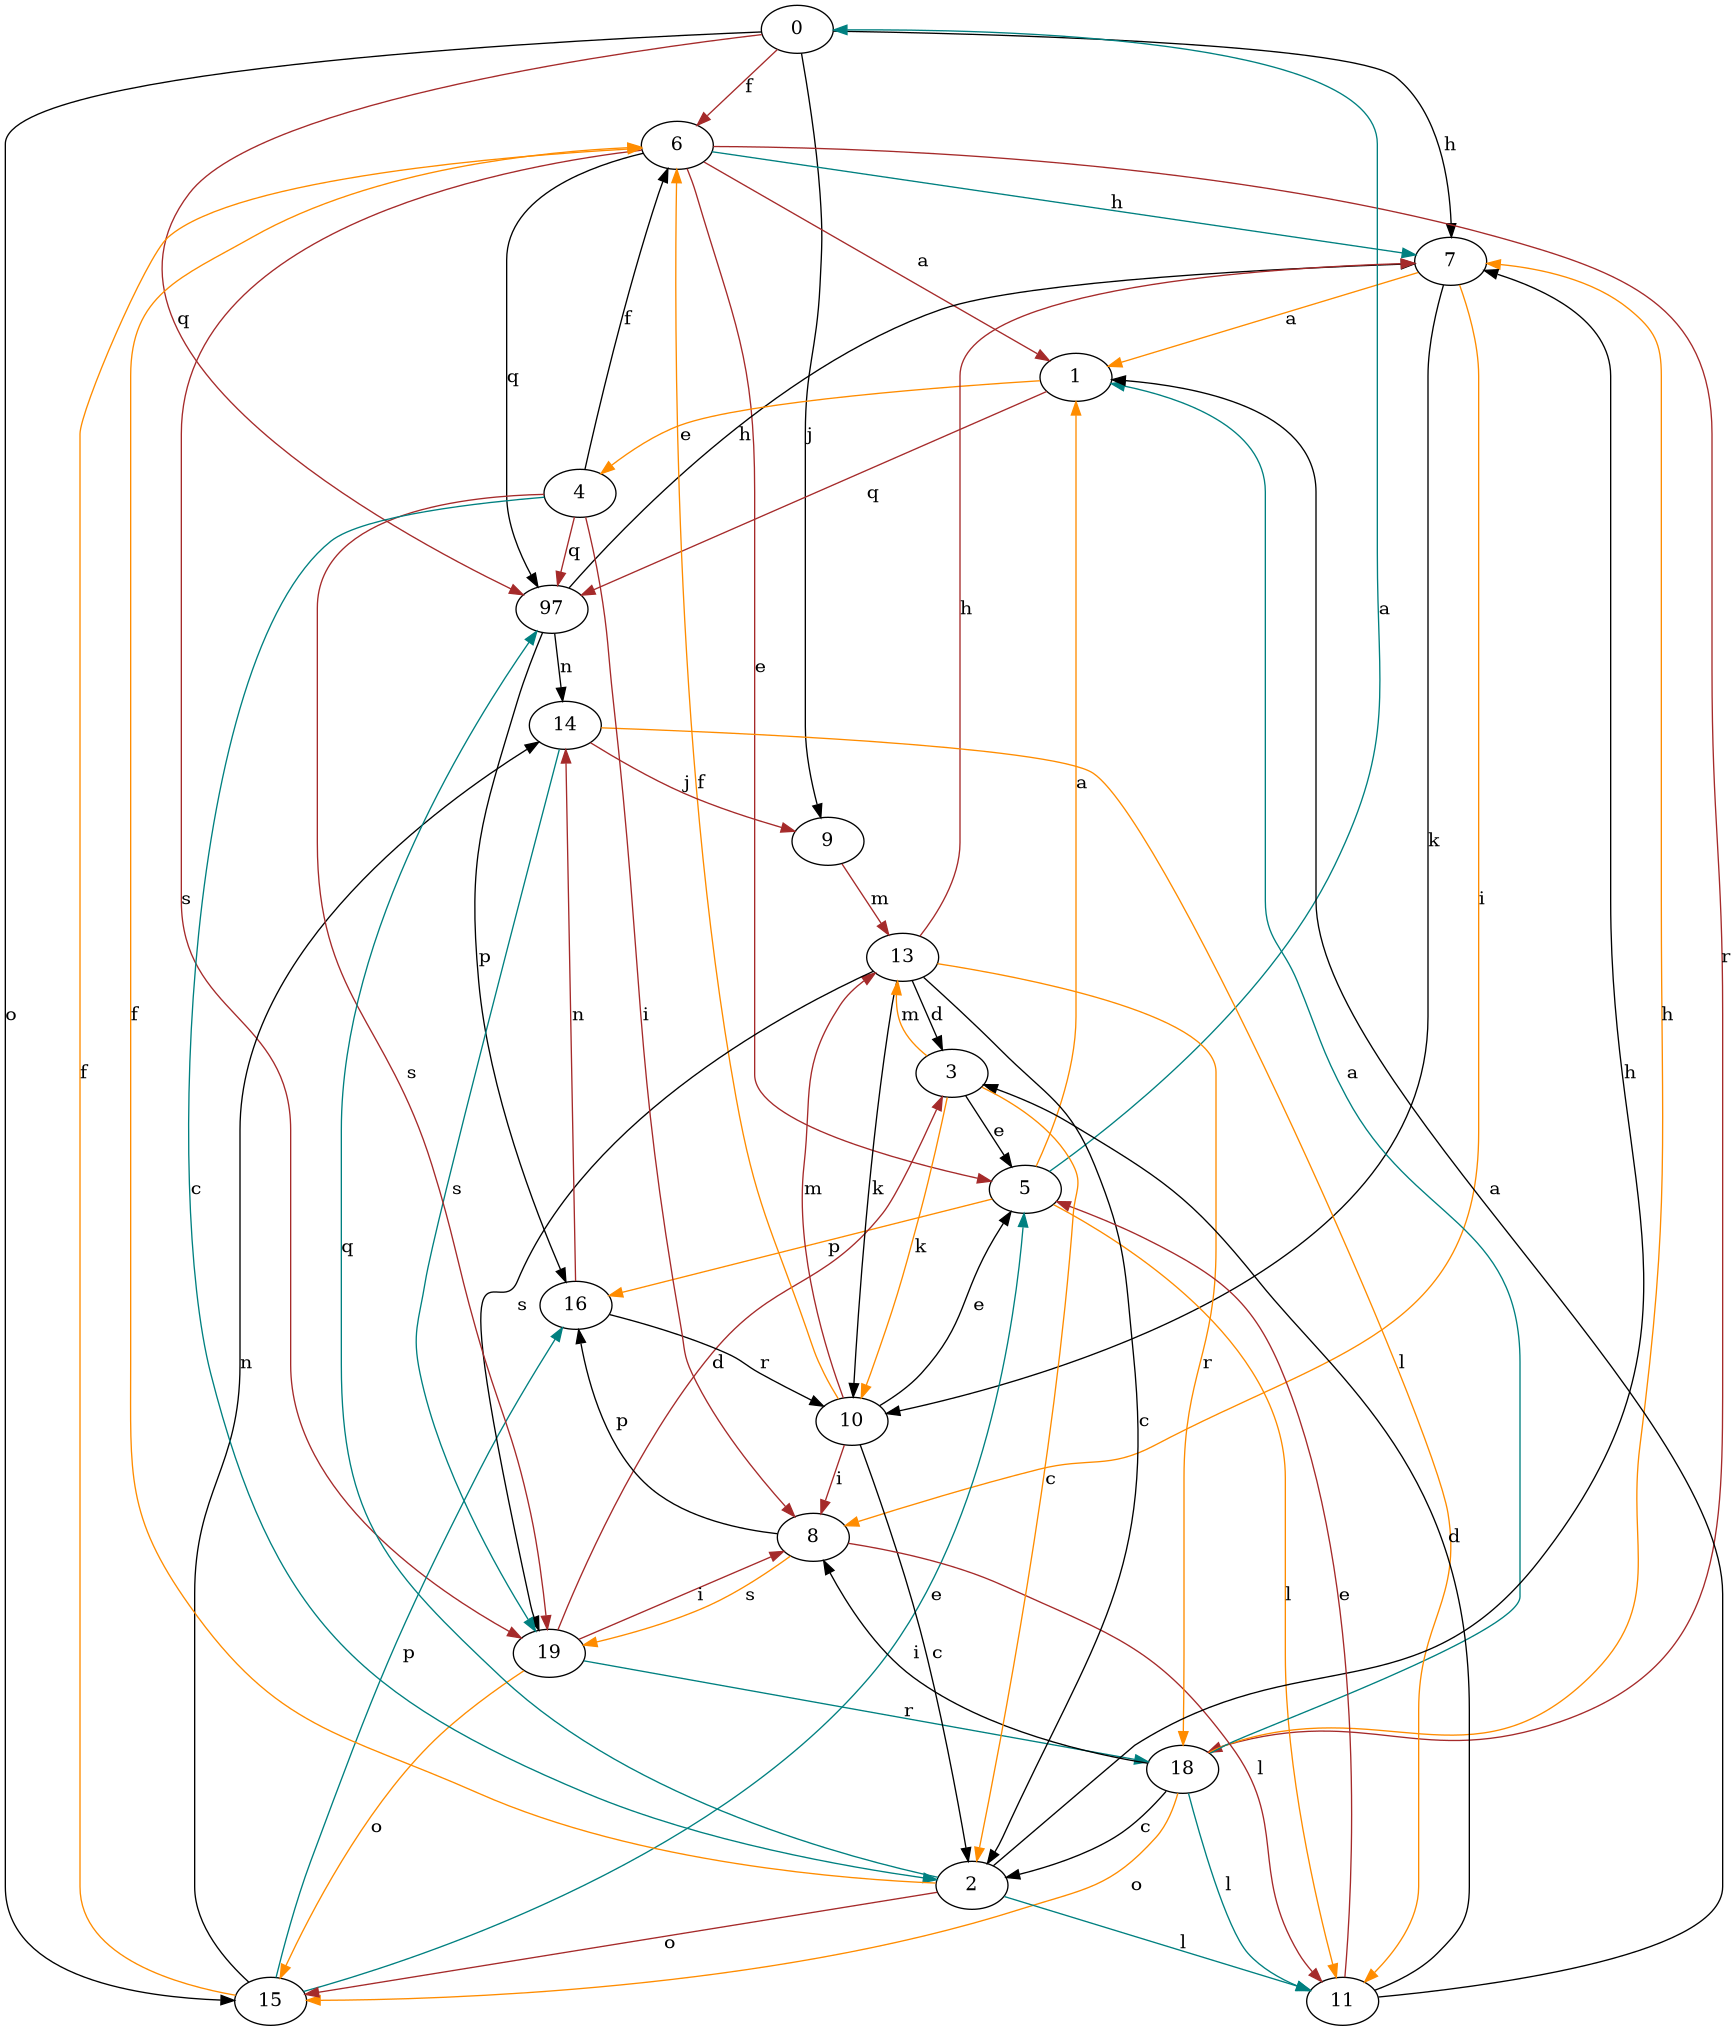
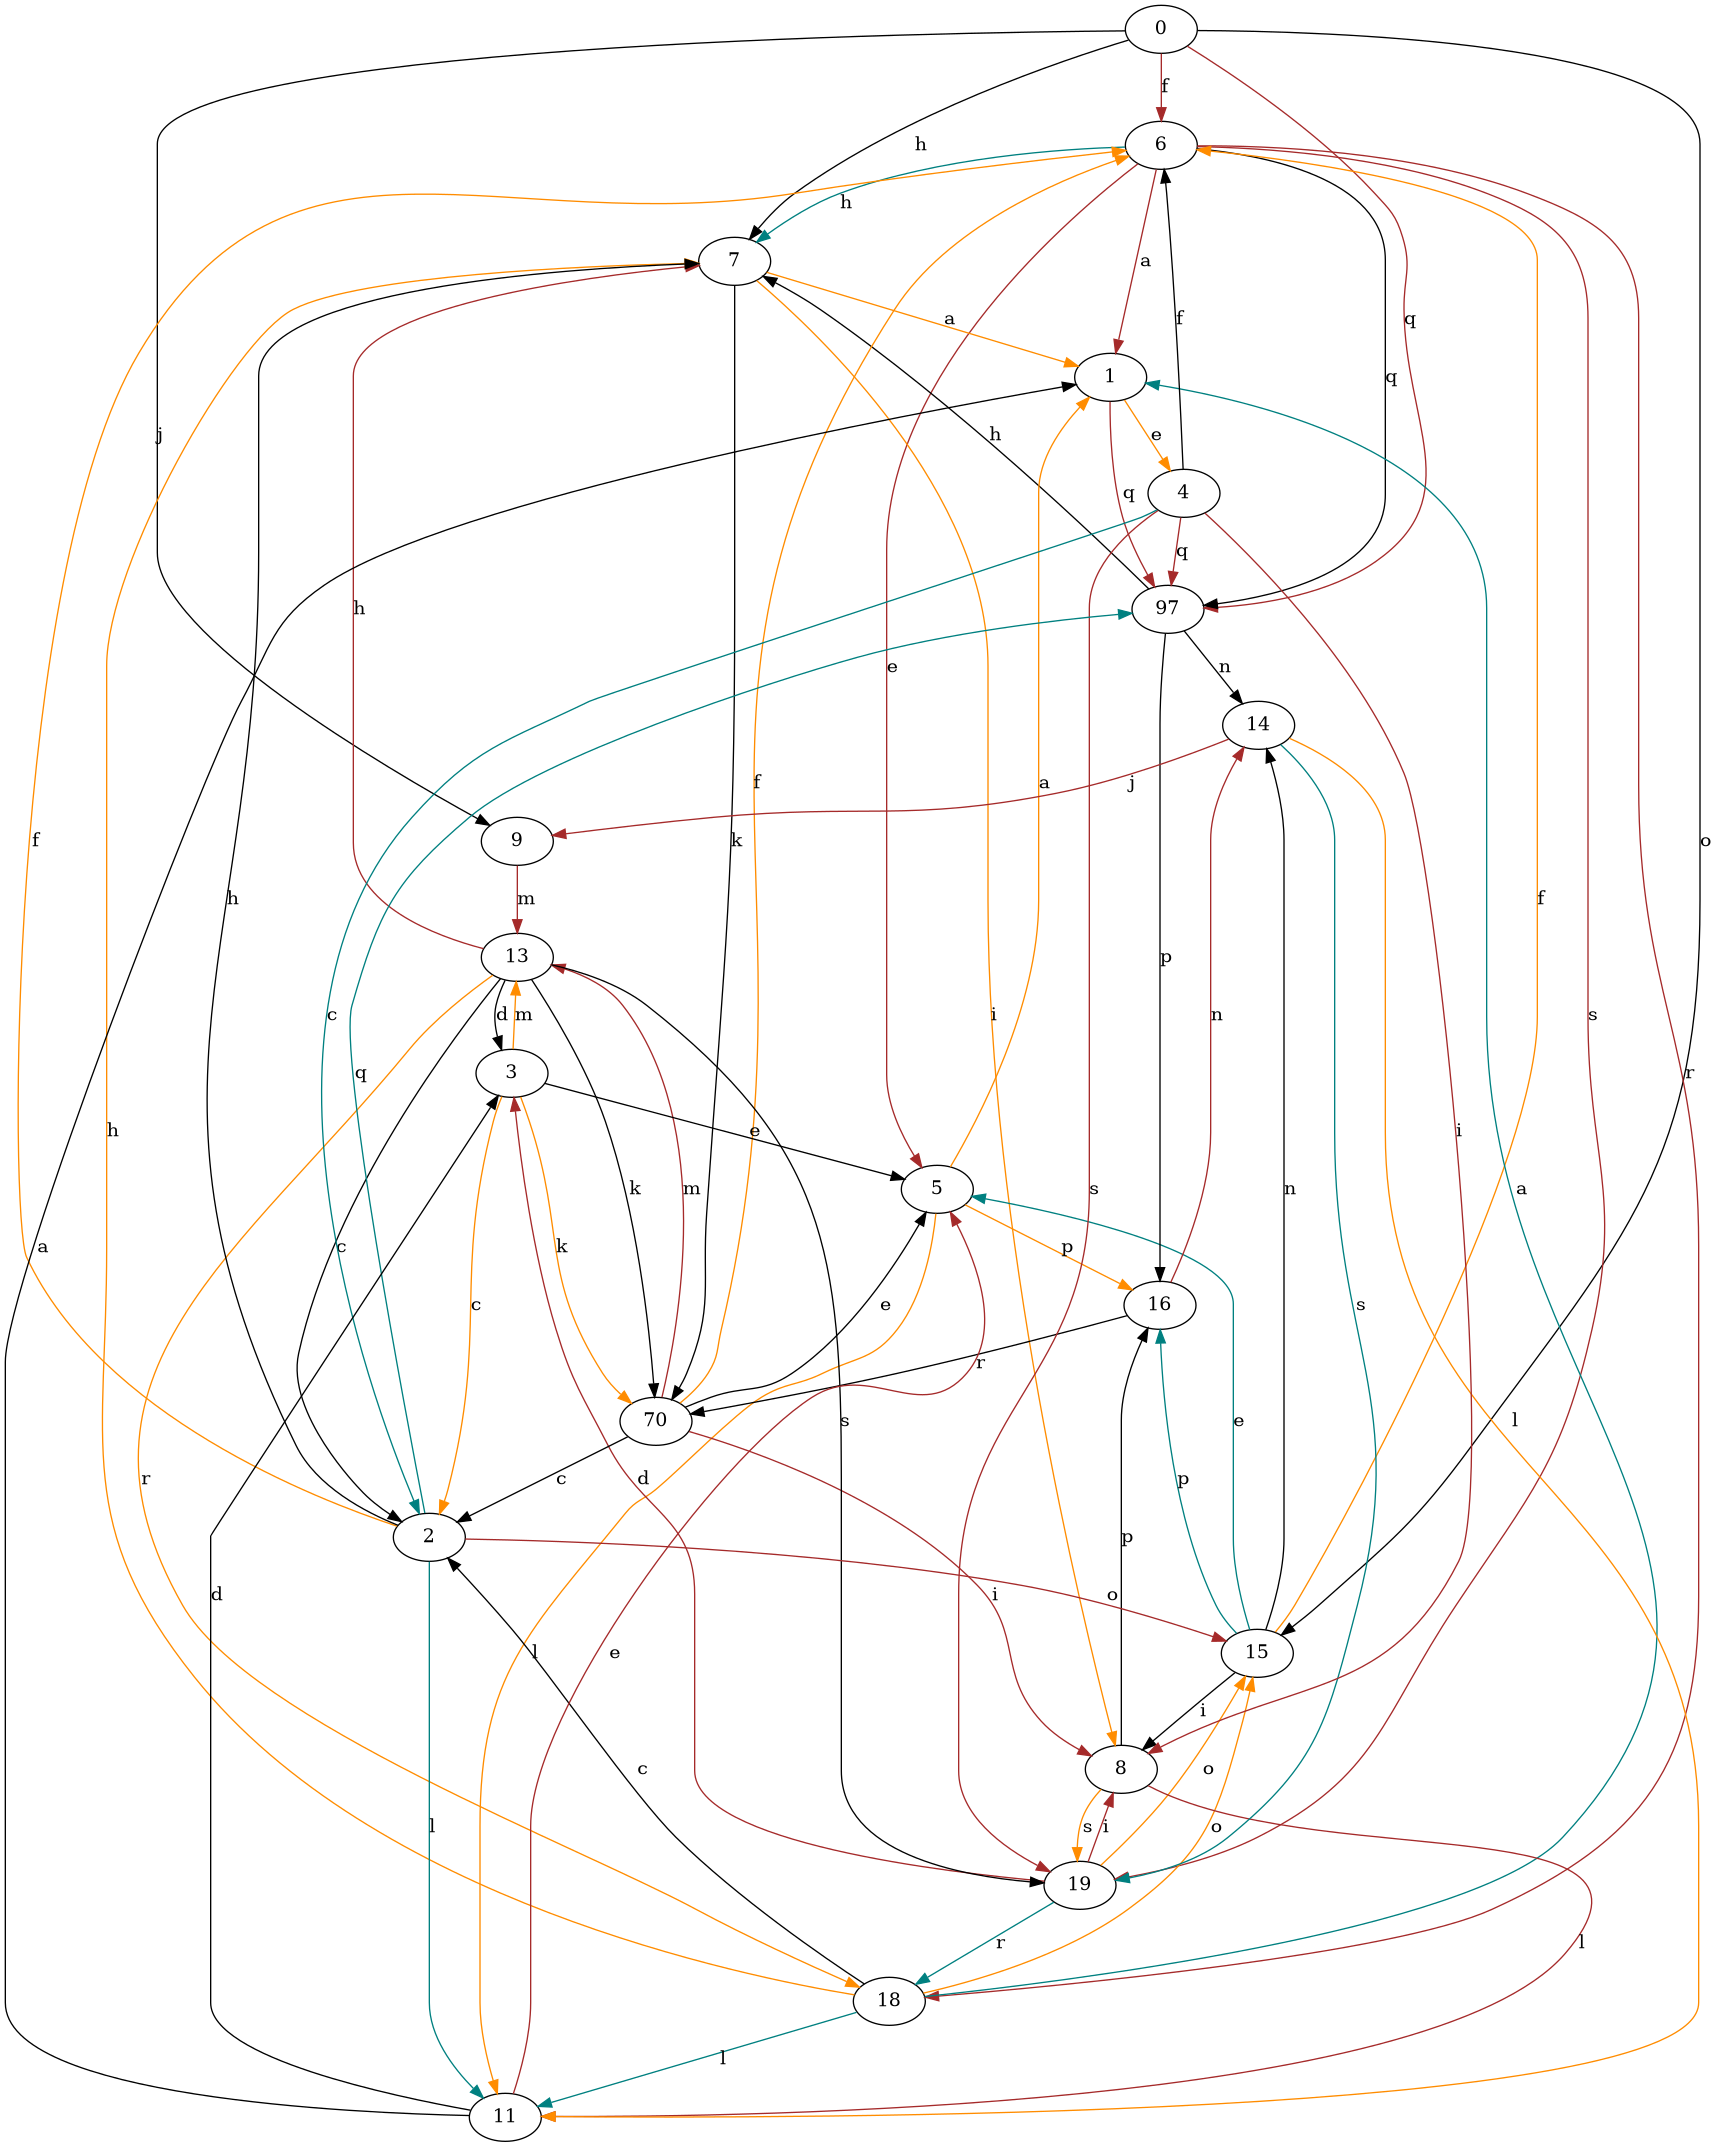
(1377, 437) -> none
(852, 1421) -> (656, 1421)
(963, 1707) -> (1194, 1707)
